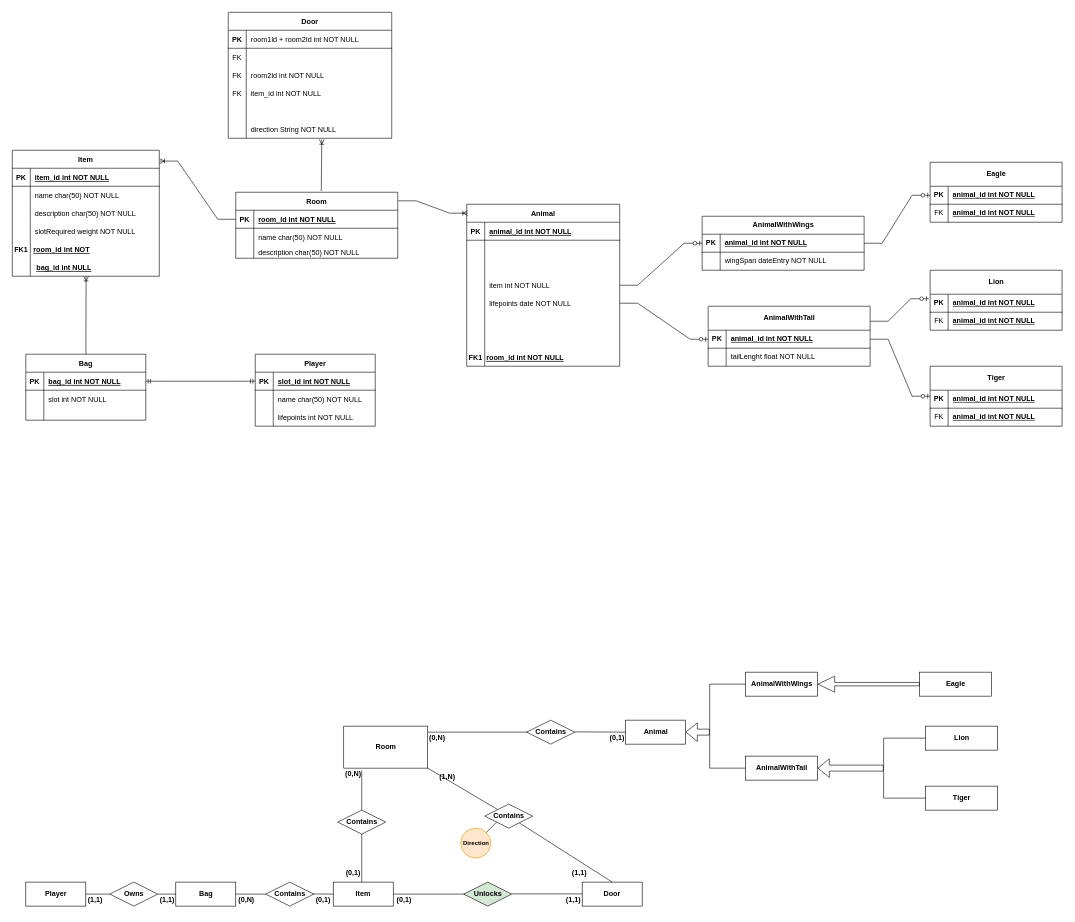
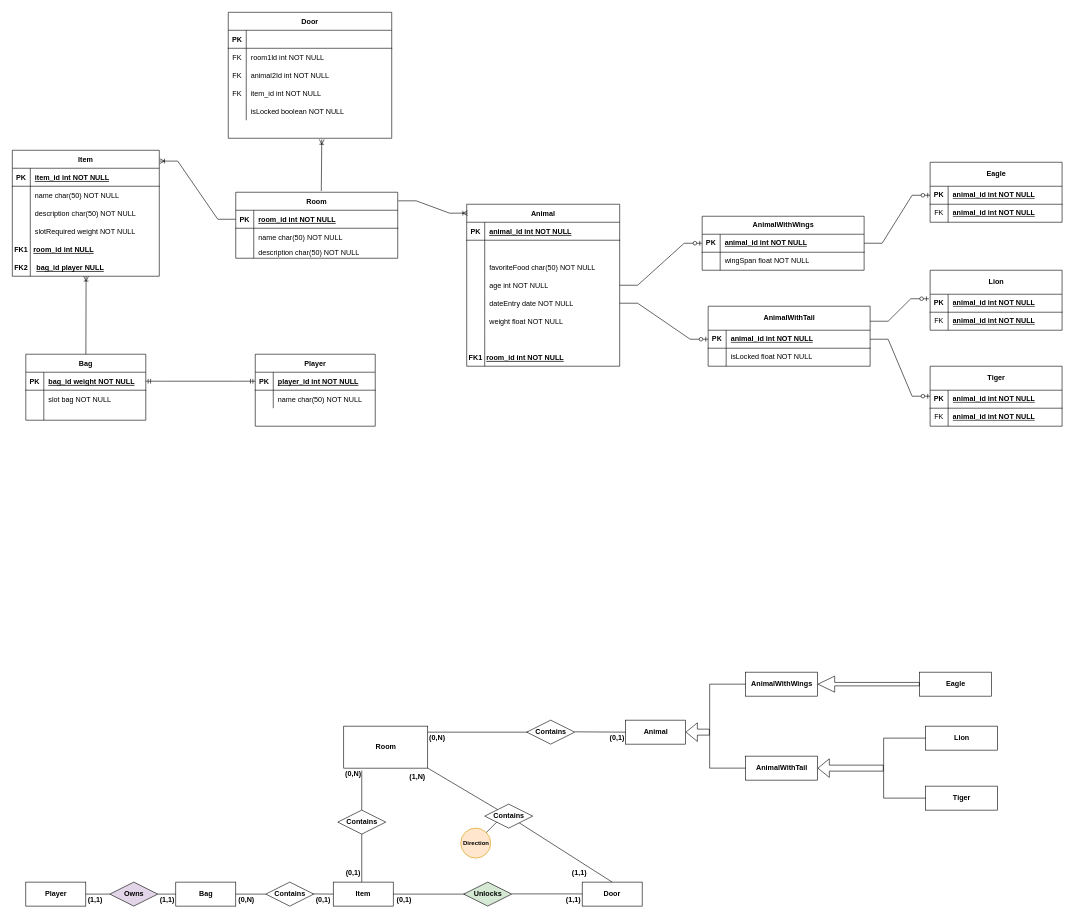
(318, 39) -> none
none -> (319, 57)
(287, 76) -> (290, 76)
none -> (319, 111)
(319, 129) -> none
(61, 250) -> (63, 250)
(776, 261) -> (767, 261)
none -> (21, 267)
none -> (552, 267)
(64, 268) -> (70, 268)
(519, 286) -> (518, 286)
(532, 304) -> (533, 304)
none -> (552, 321)
(776, 357) -> (773, 357)
(83, 382) -> (89, 382)
(313, 382) -> (317, 382)
(78, 400) -> (79, 400)
(324, 417) -> none
(447, 777) -> (417, 777)
(134, 894) -> (134, 894)
